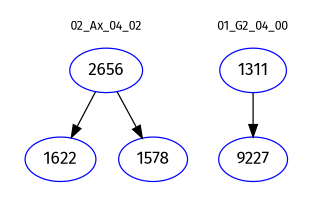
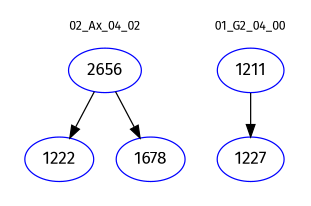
(253, 70) -> (251, 70)
(61, 159) -> (59, 159)
(153, 159) -> (151, 159)
(253, 159) -> (251, 159)
